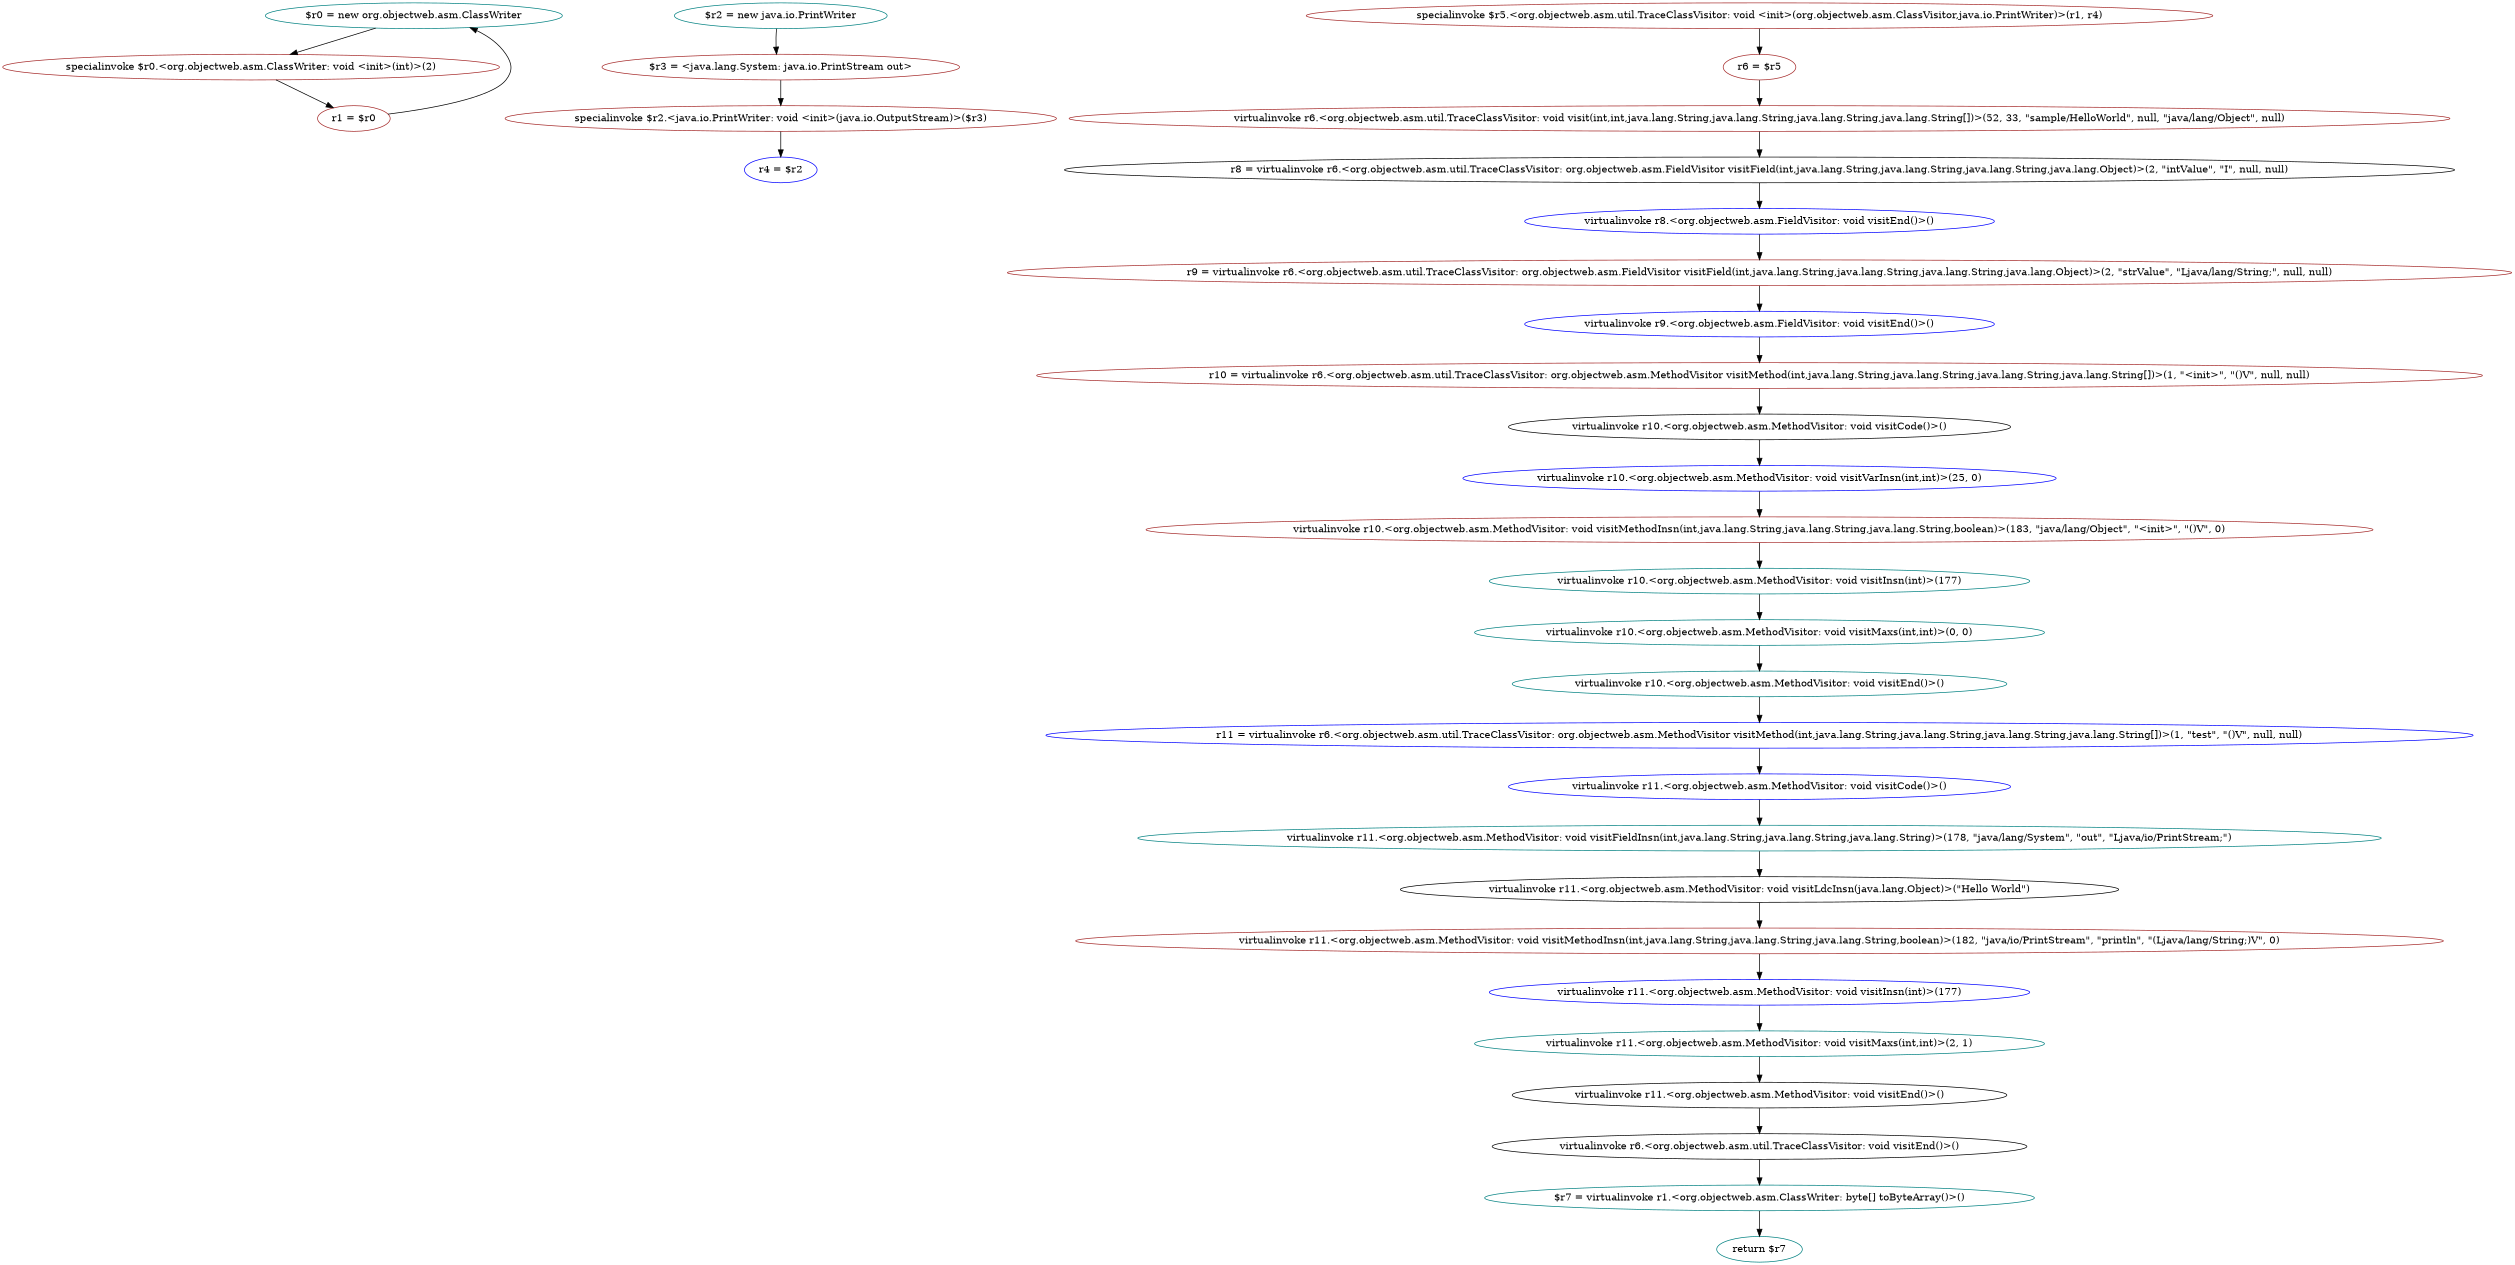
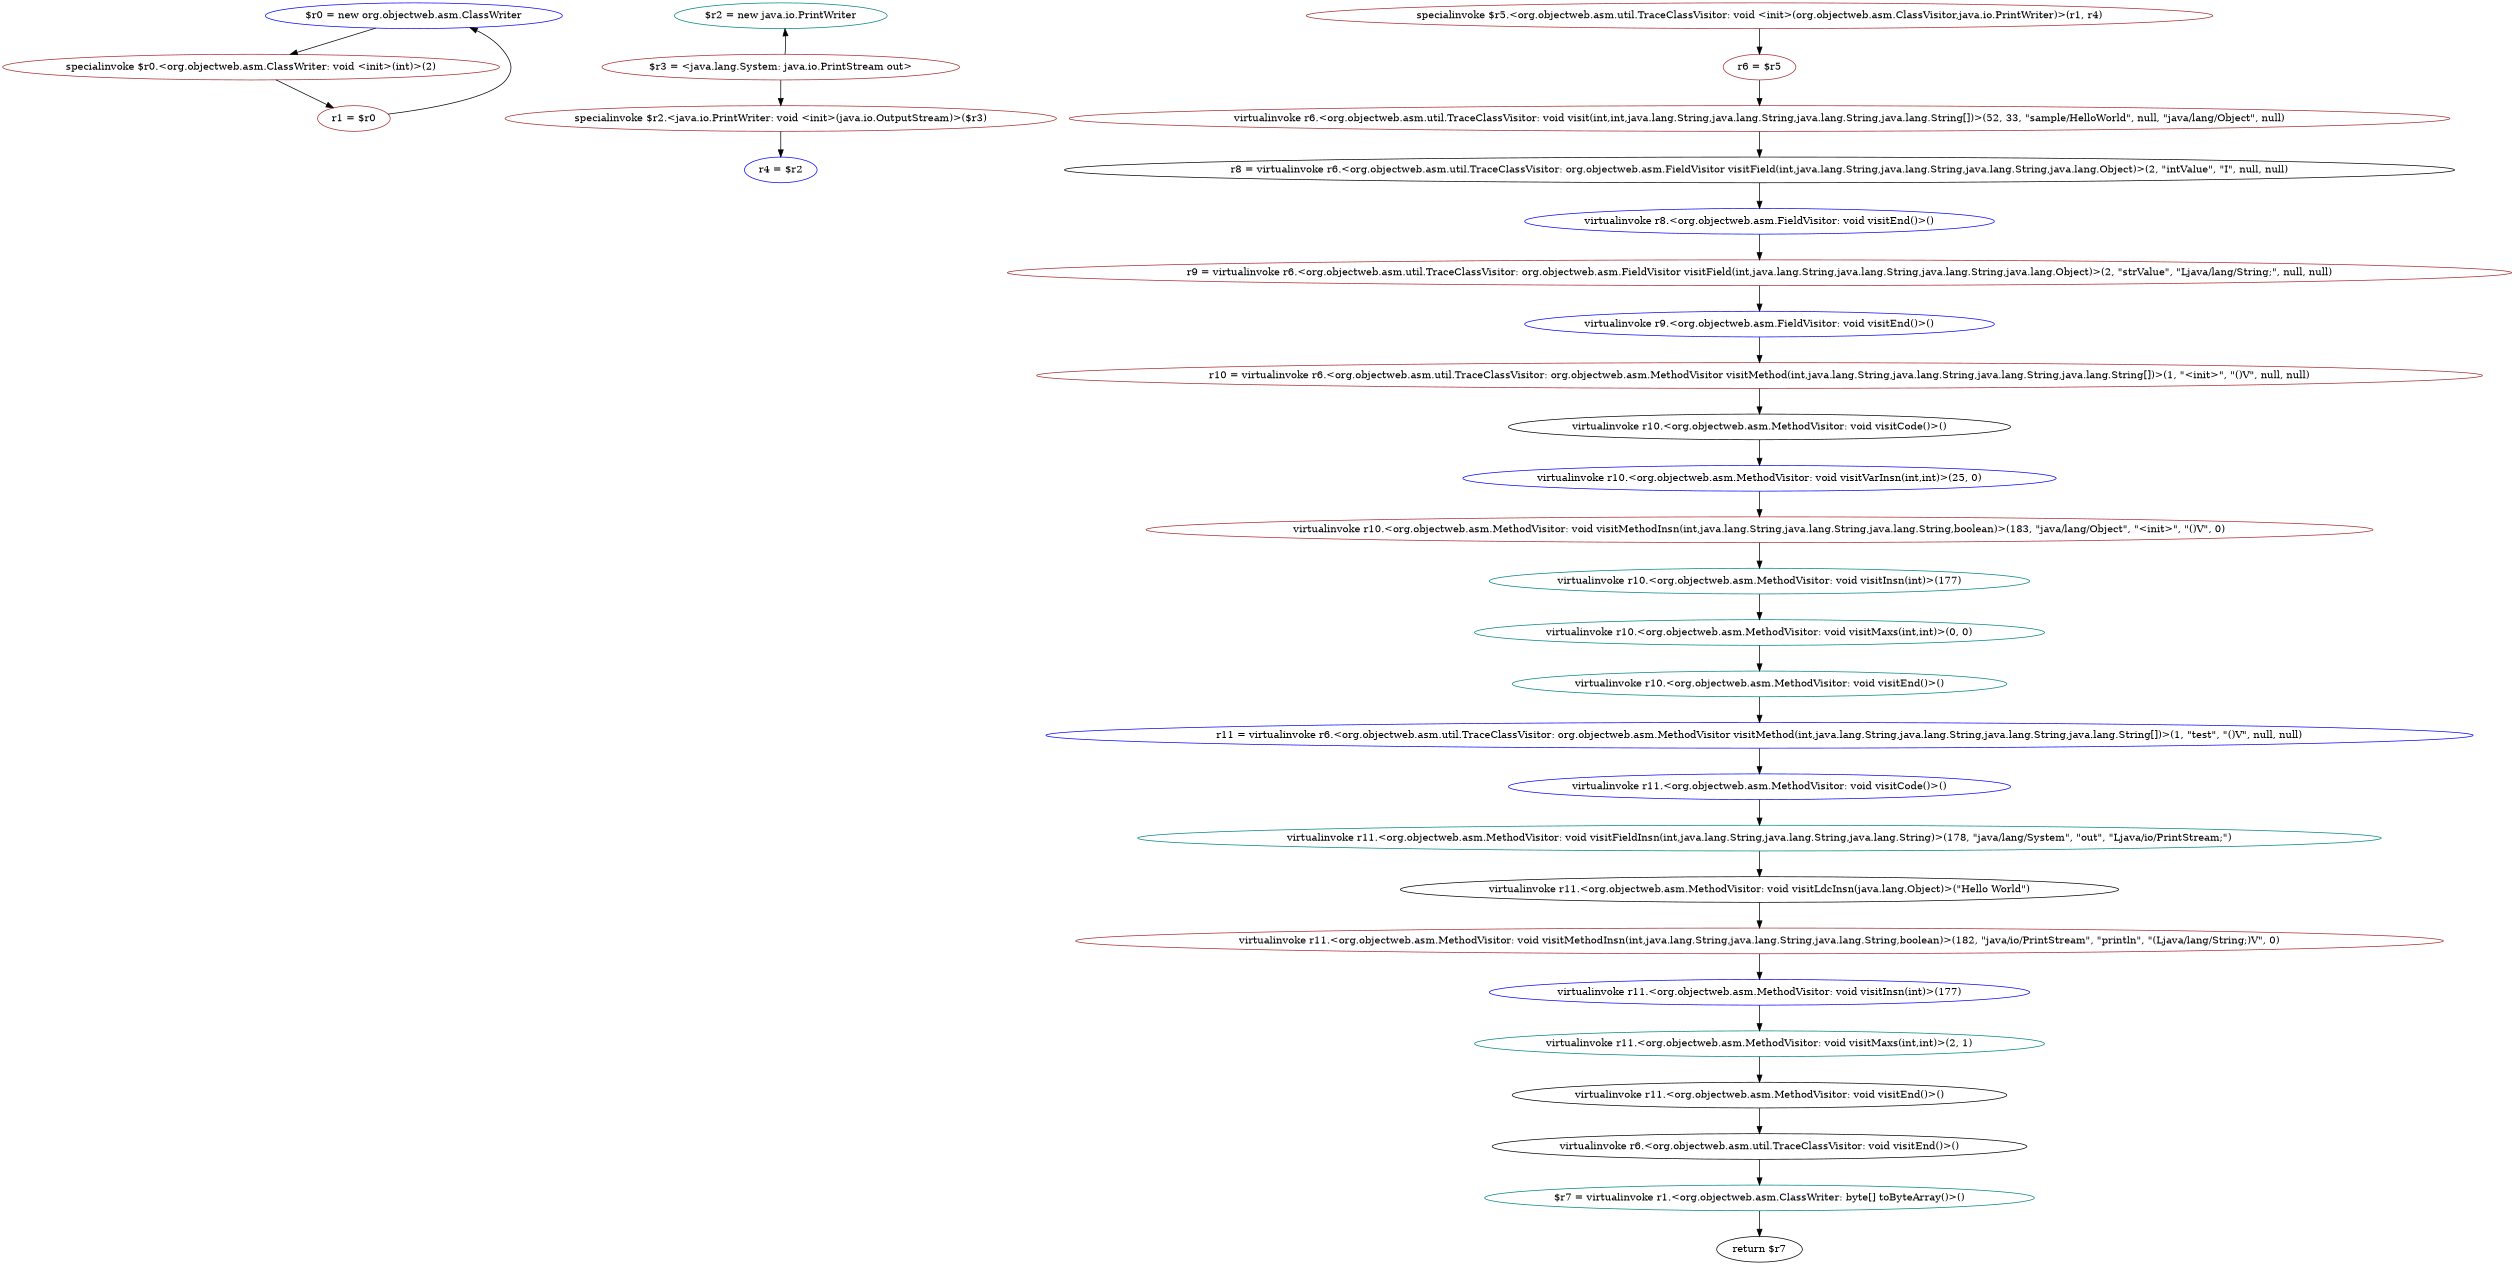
(414, 16) -> (414, 16)
(776, 38) -> (786, 45)
(1760, 1249) -> (1760, 1249)
